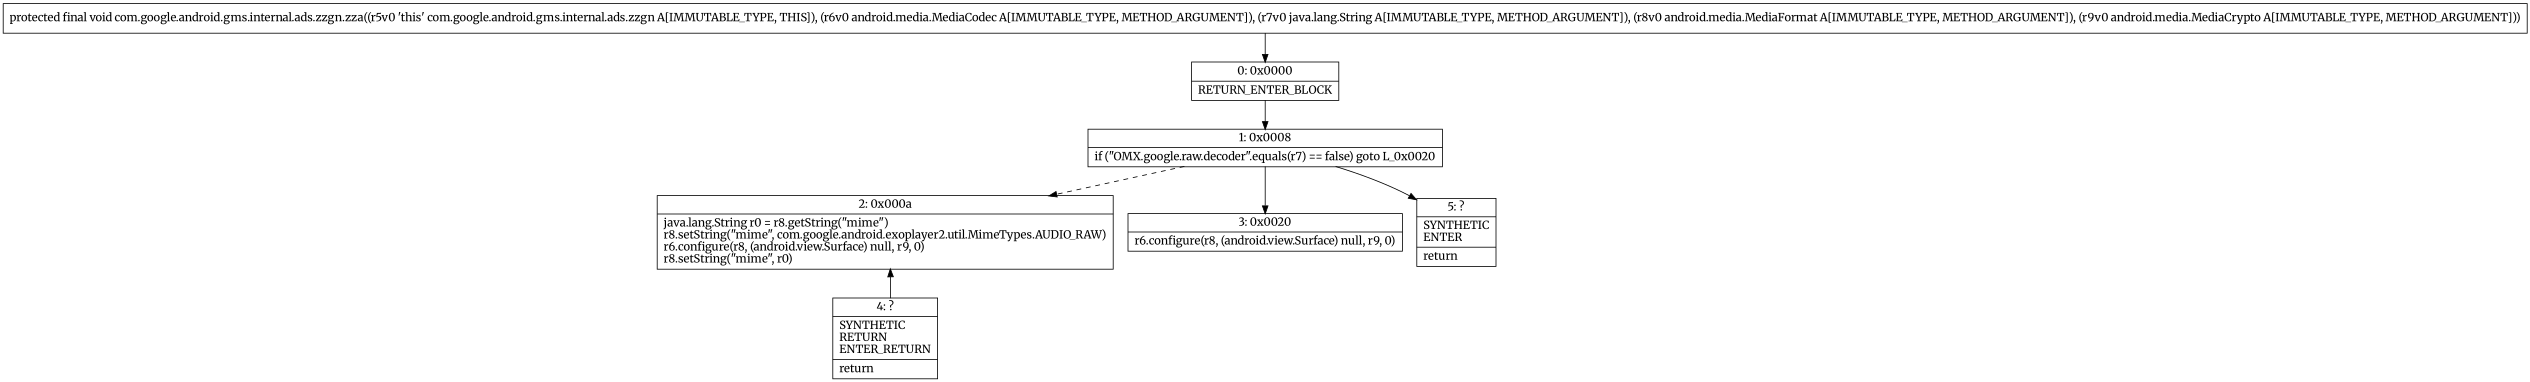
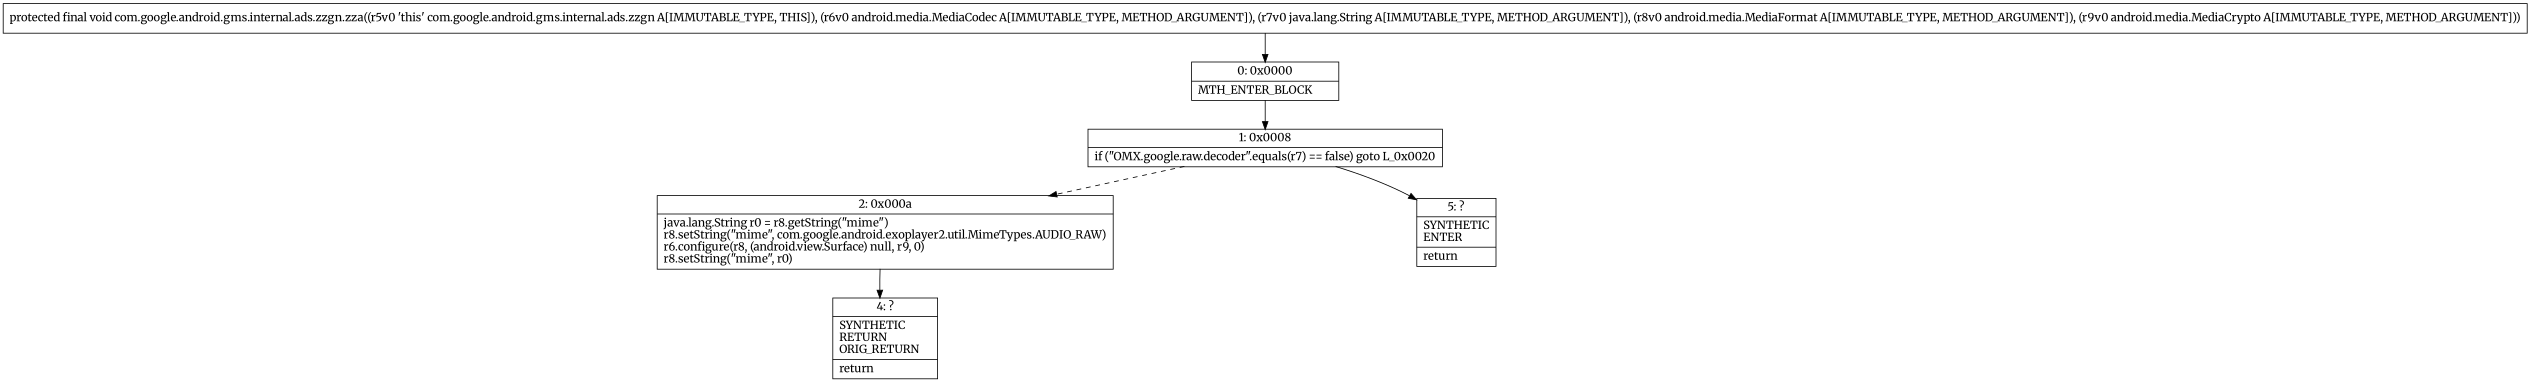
(1265, 90) -> (1255, 90)
(1265, 232) -> none
(891, 288) -> (880, 280)
(885, 350) -> (879, 350)
